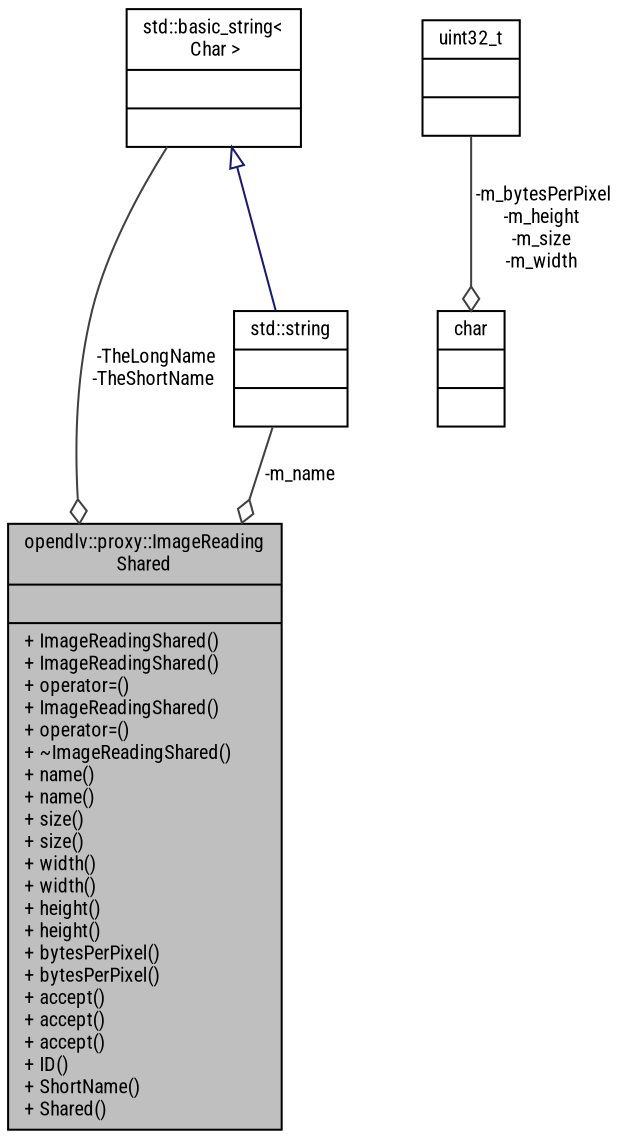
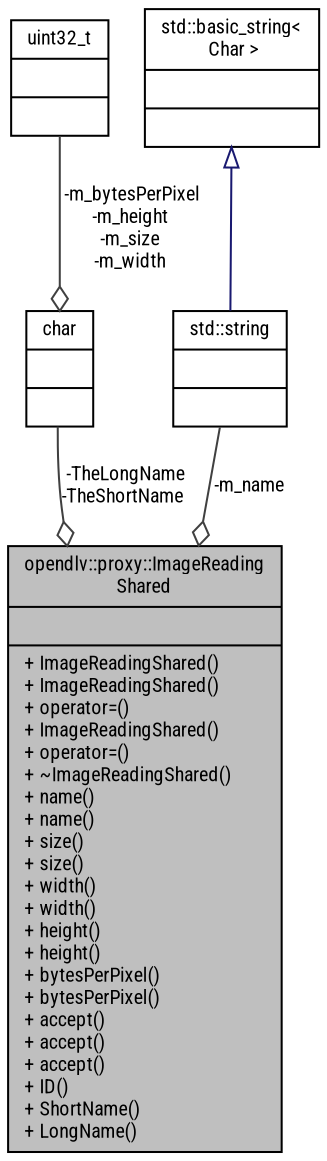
(91, 315) -> (59, 474)
(66, 1109) -> (81, 1132)
